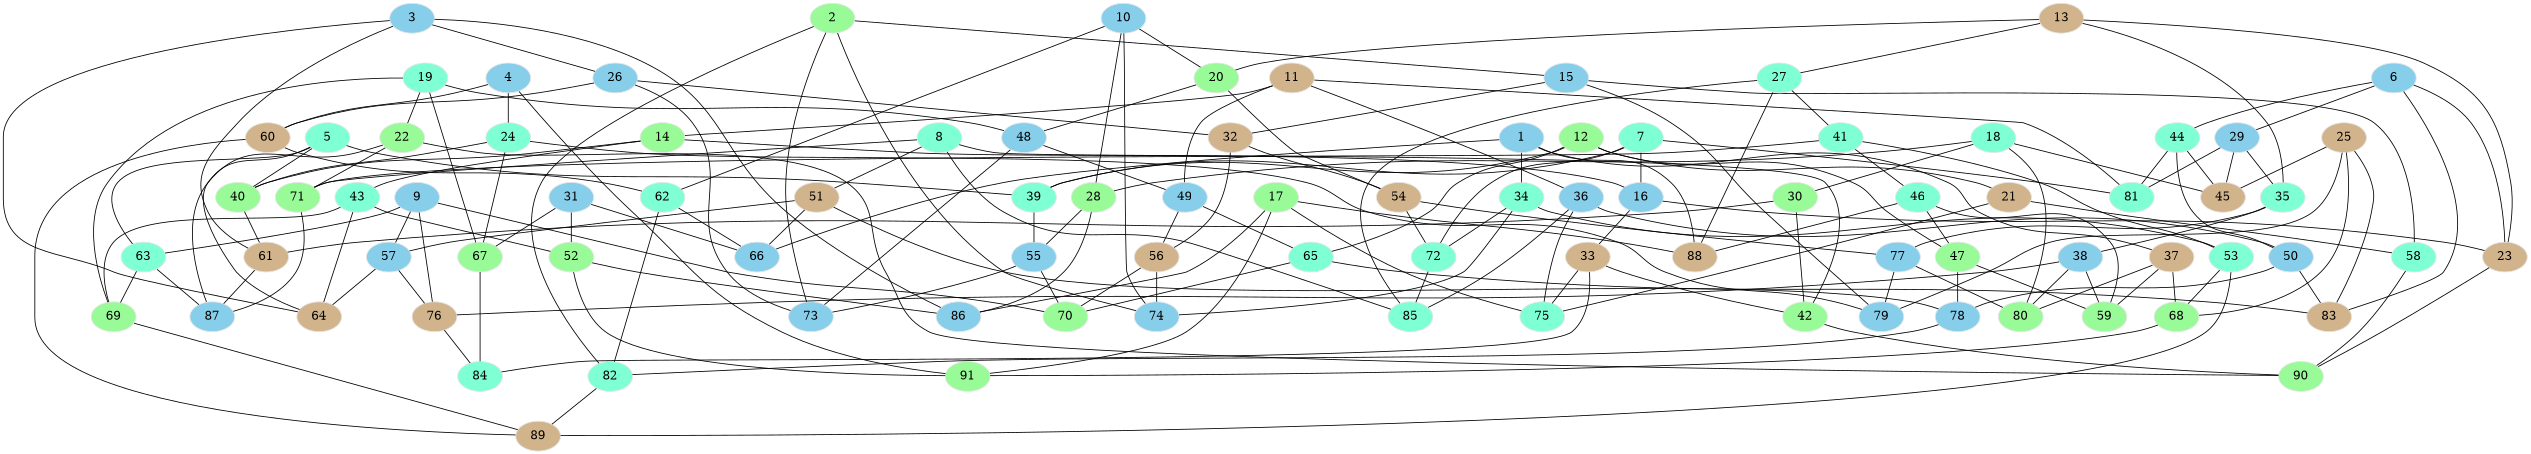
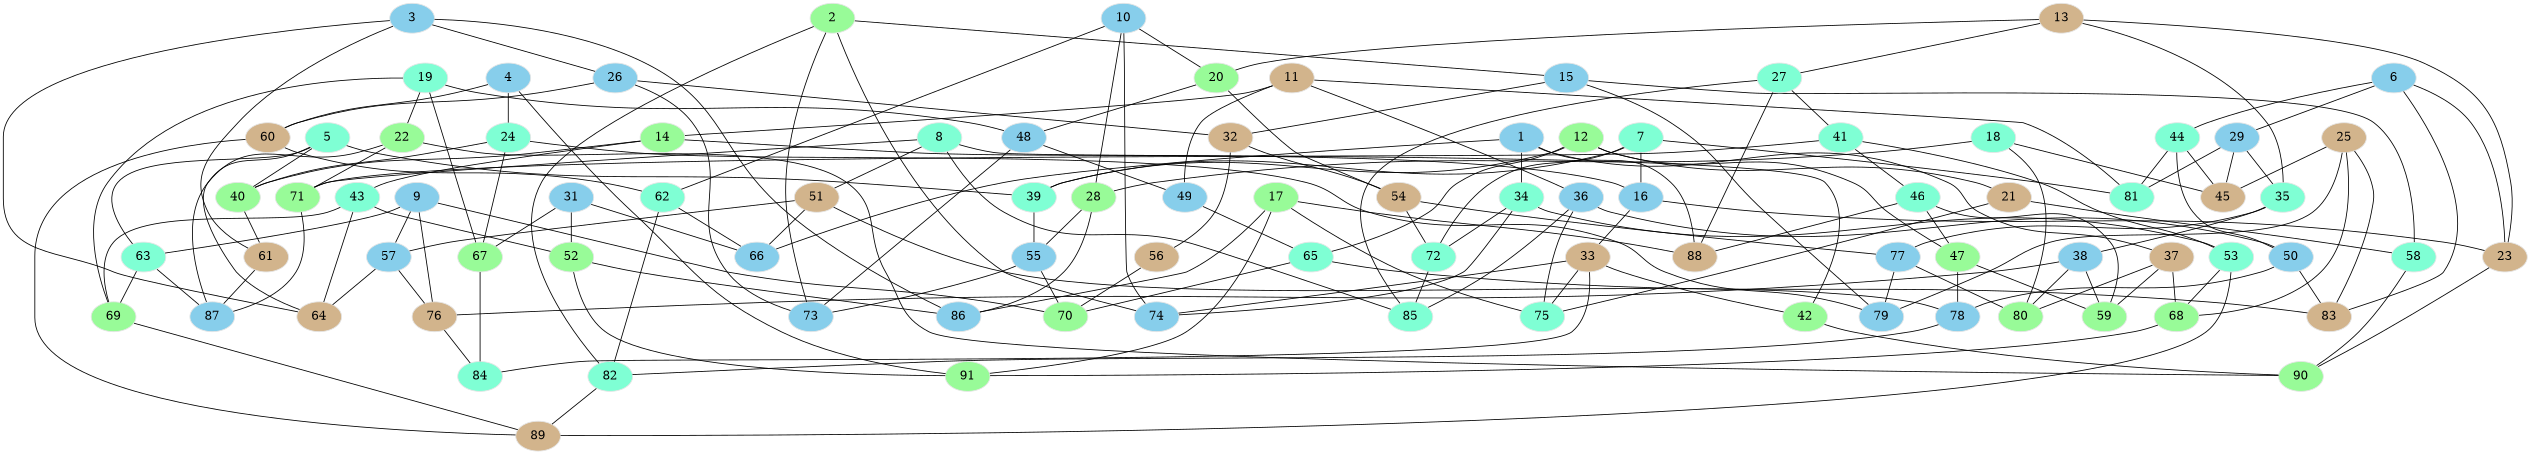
(1795, 197) -> none
(1169, 231) -> none
(1157, 287) -> (1402, 284)
